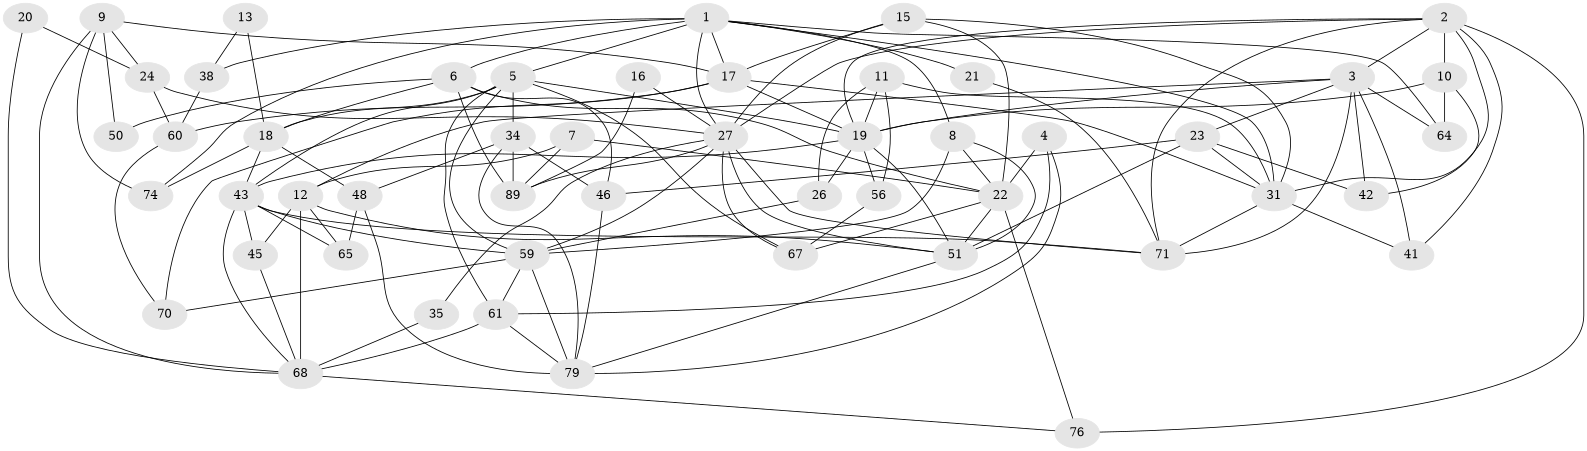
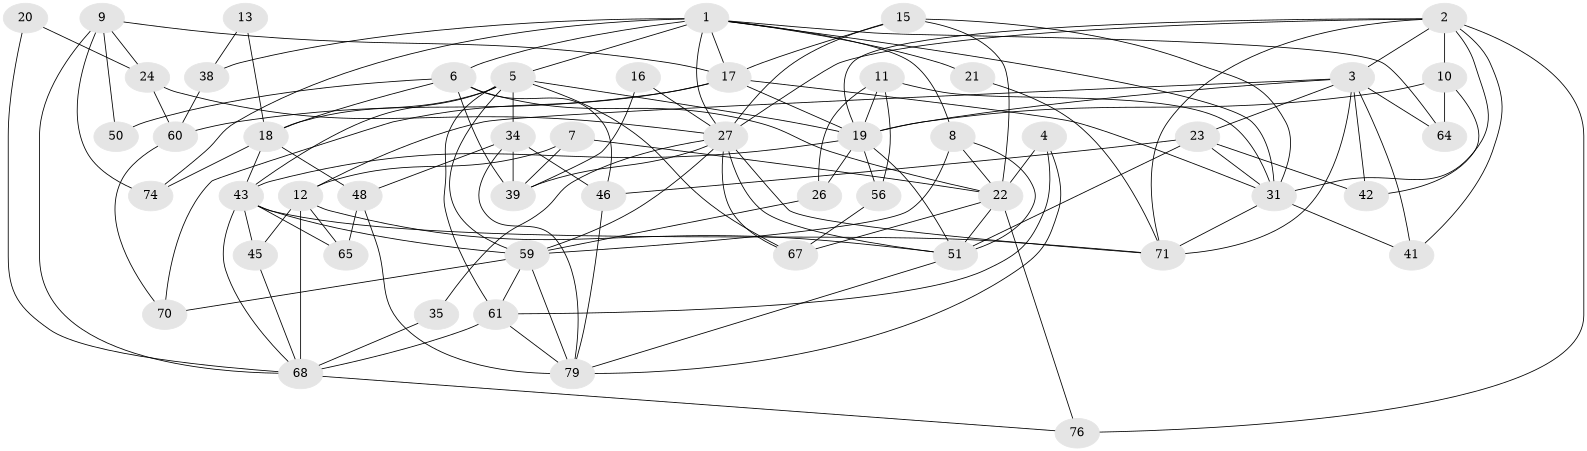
(513, 196) -> (513, 196)
